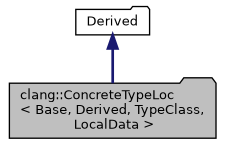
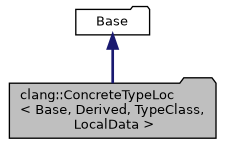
(113, 22) -> (113, 22)
